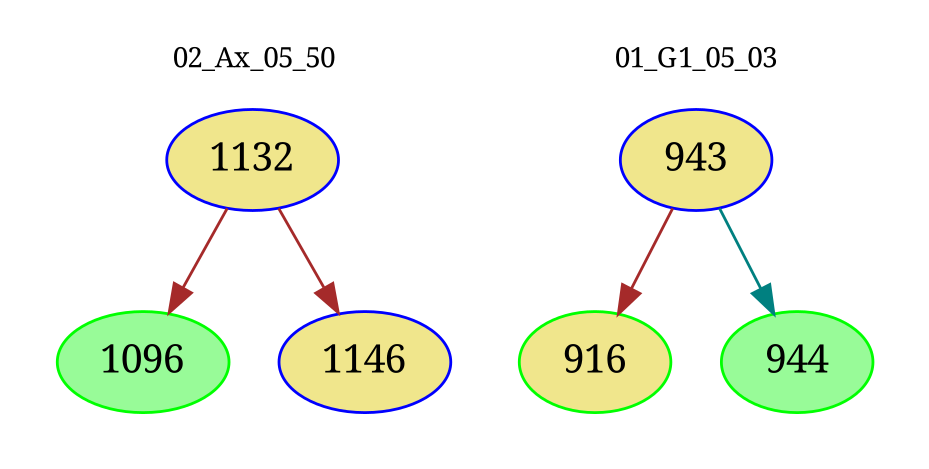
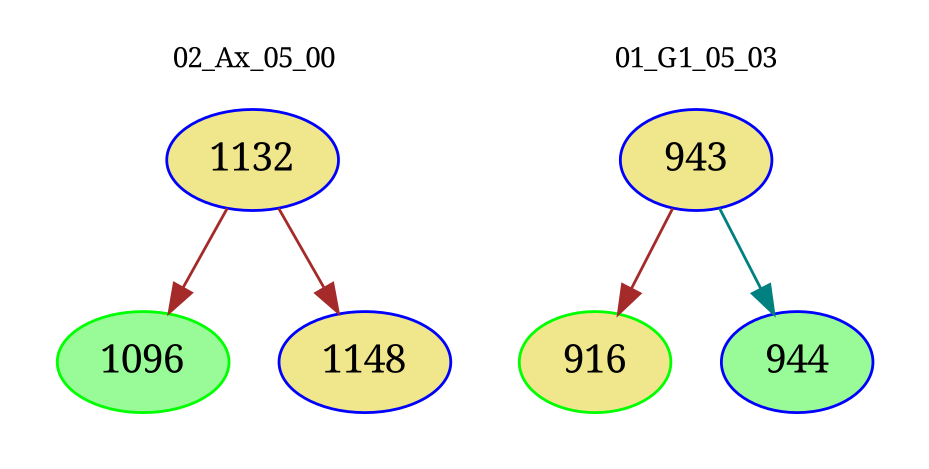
(254, 60) -> (254, 60)
(365, 362) -> (365, 362)
(797, 362) -> (797, 362)
